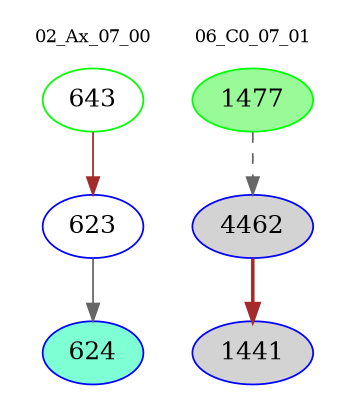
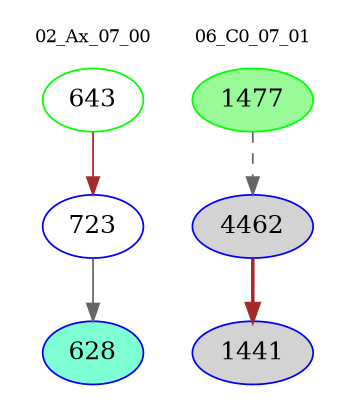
(93, 226) -> (93, 226)
(93, 353) -> (93, 353)
